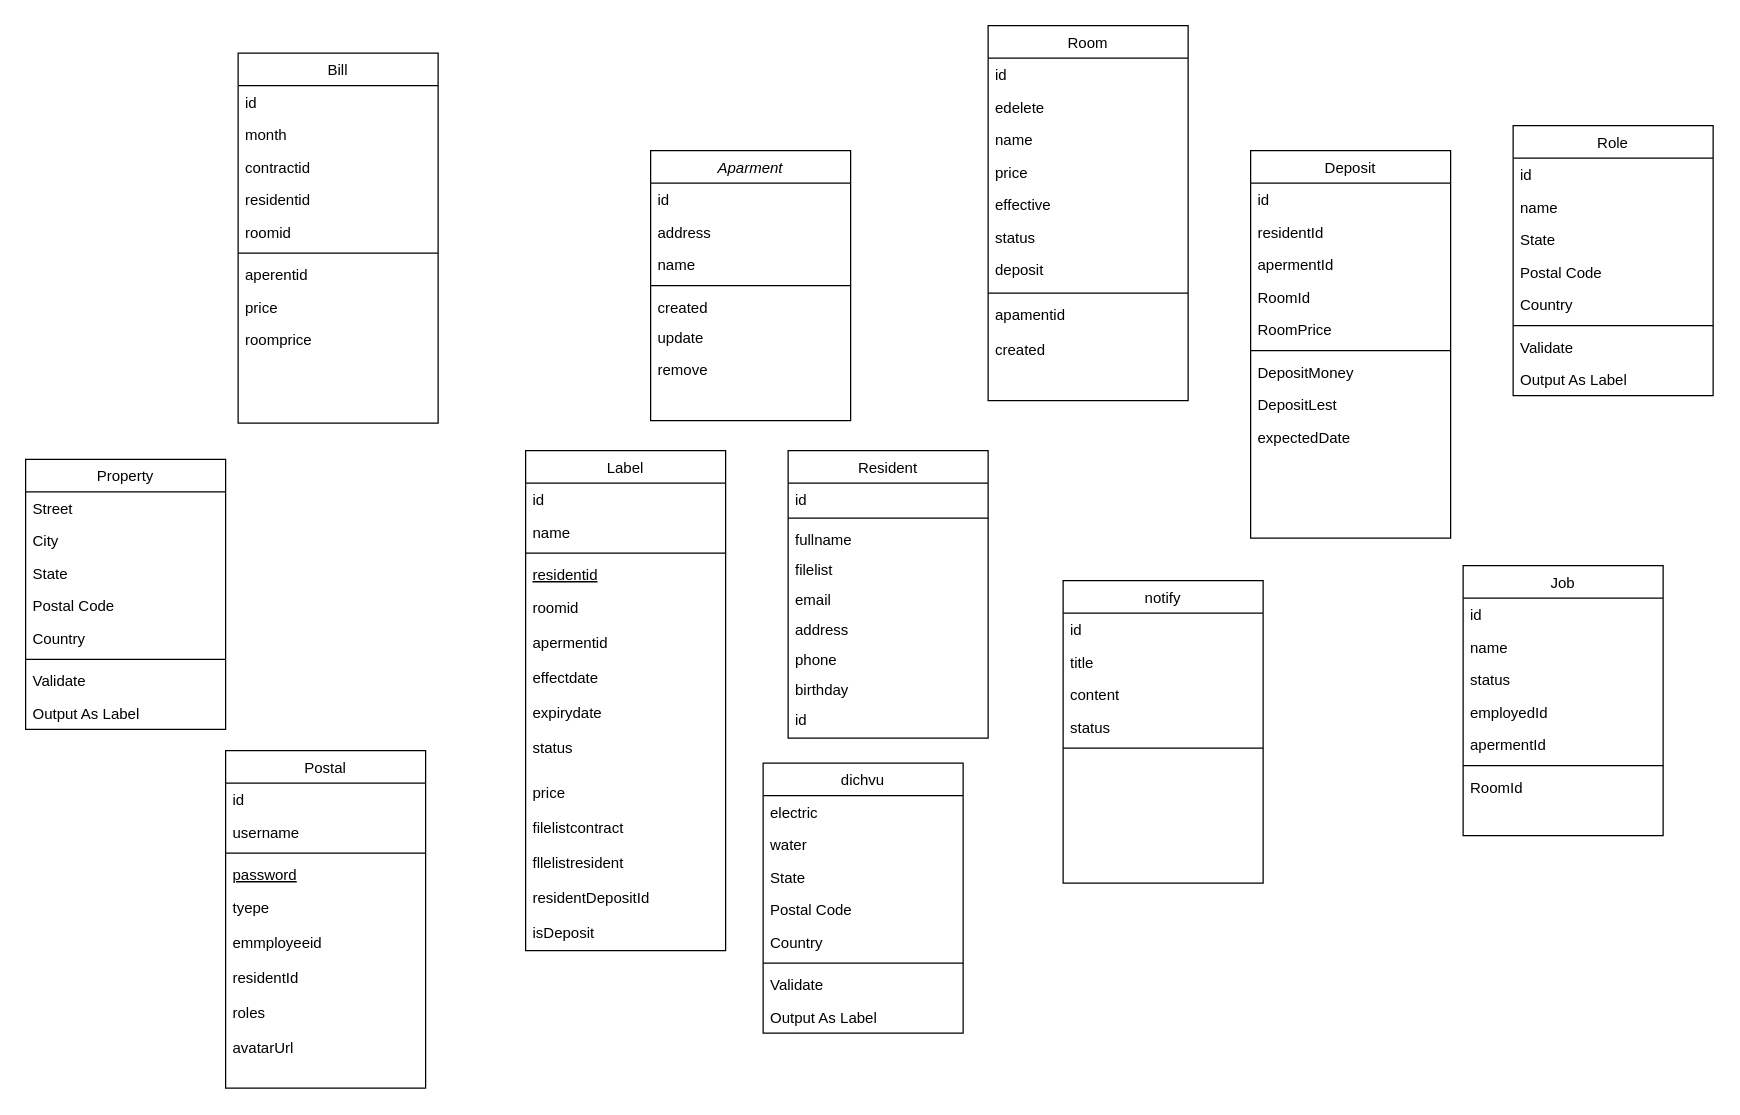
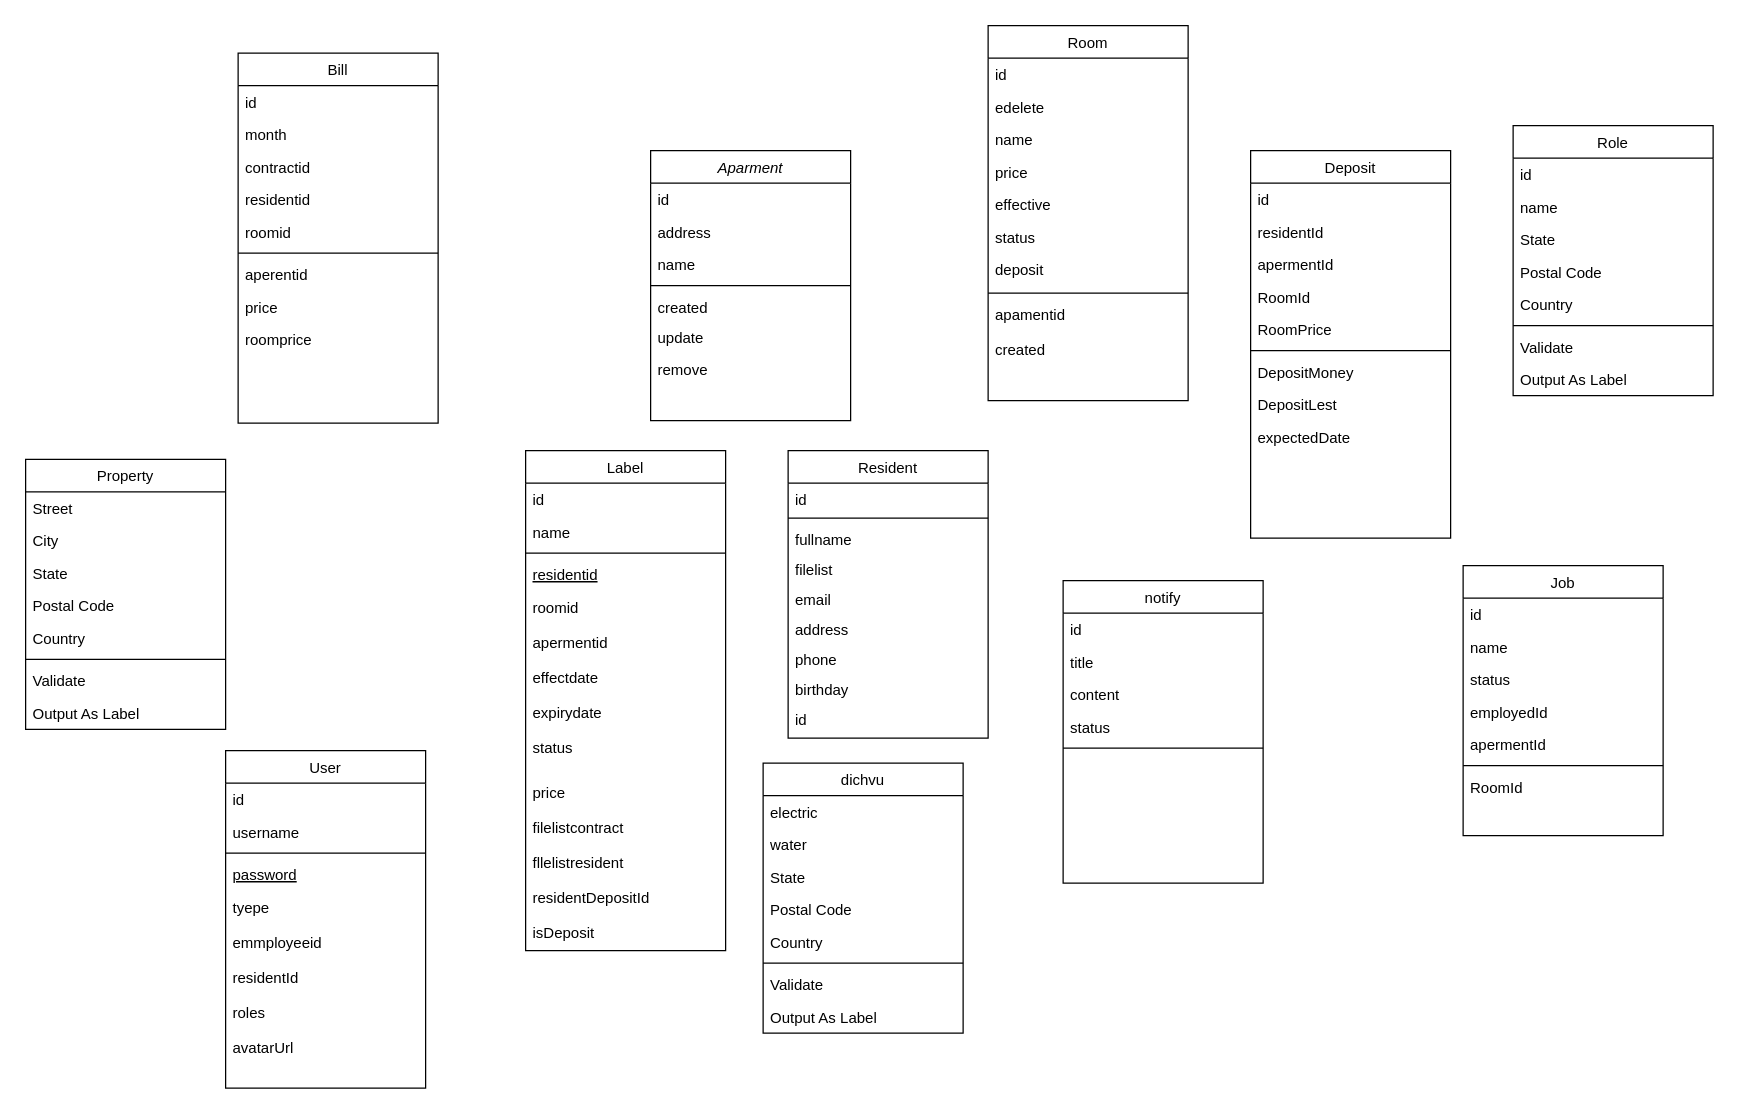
(325, 768) -> (325, 768)
